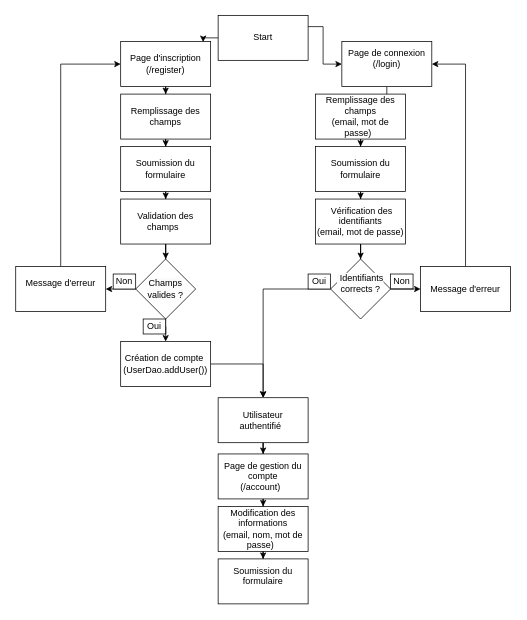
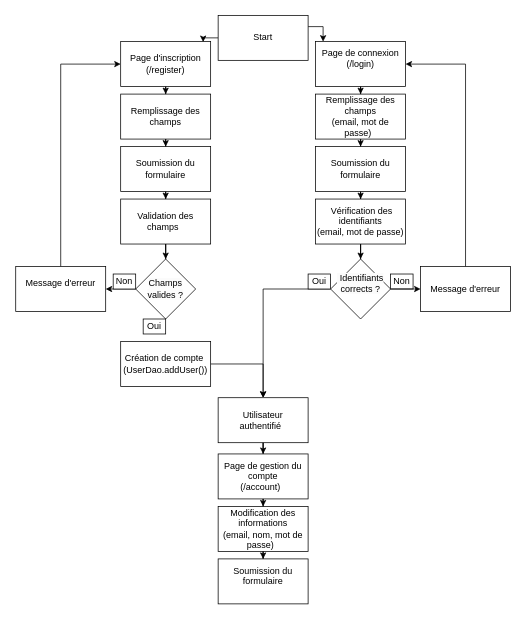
(387, 64) -> (360, 64)
(165, 335) -> none
